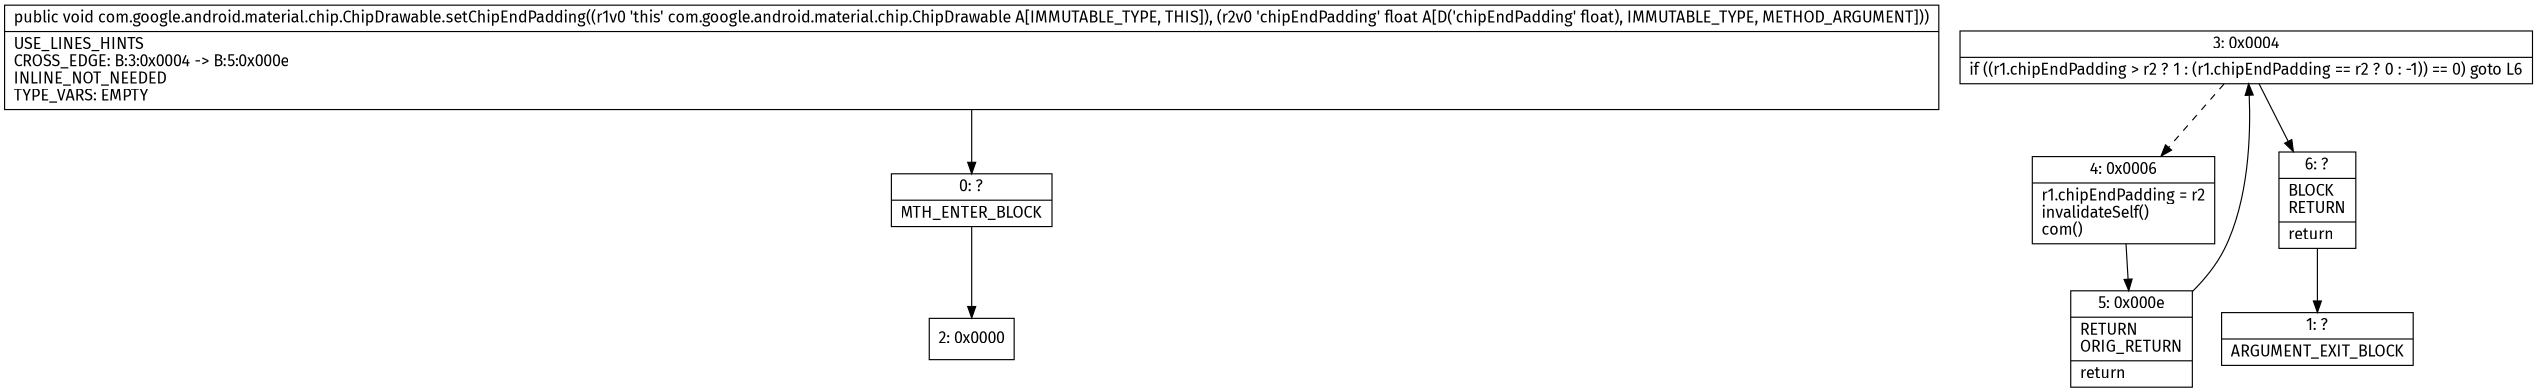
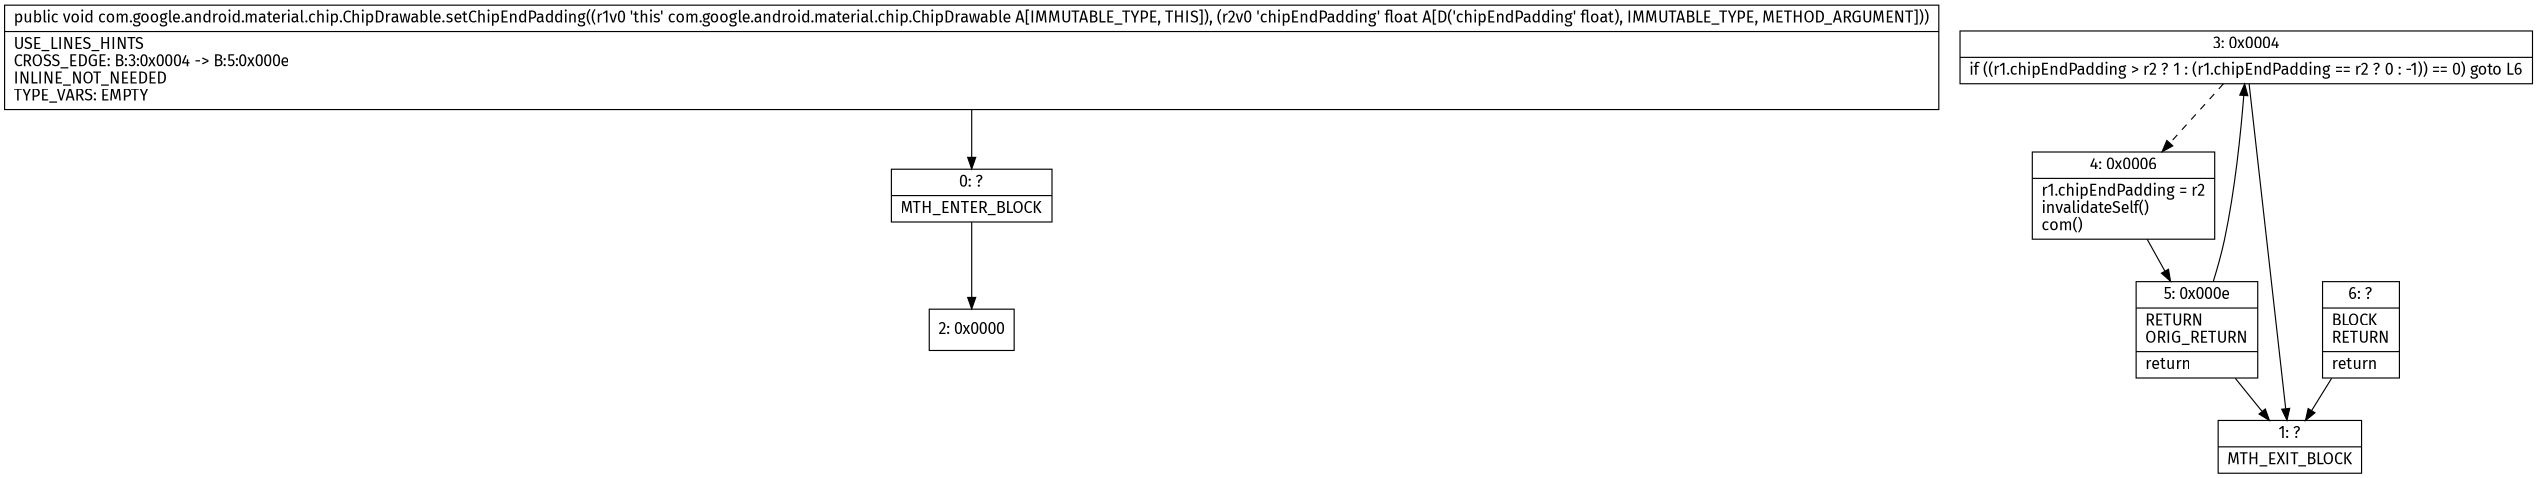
(2274, 113) -> (2267, 246)
(2317, 352) -> (2290, 459)
none -> (2249, 395)
